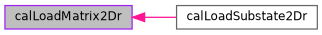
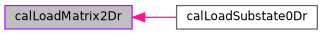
(247, 17) -> (247, 17)
